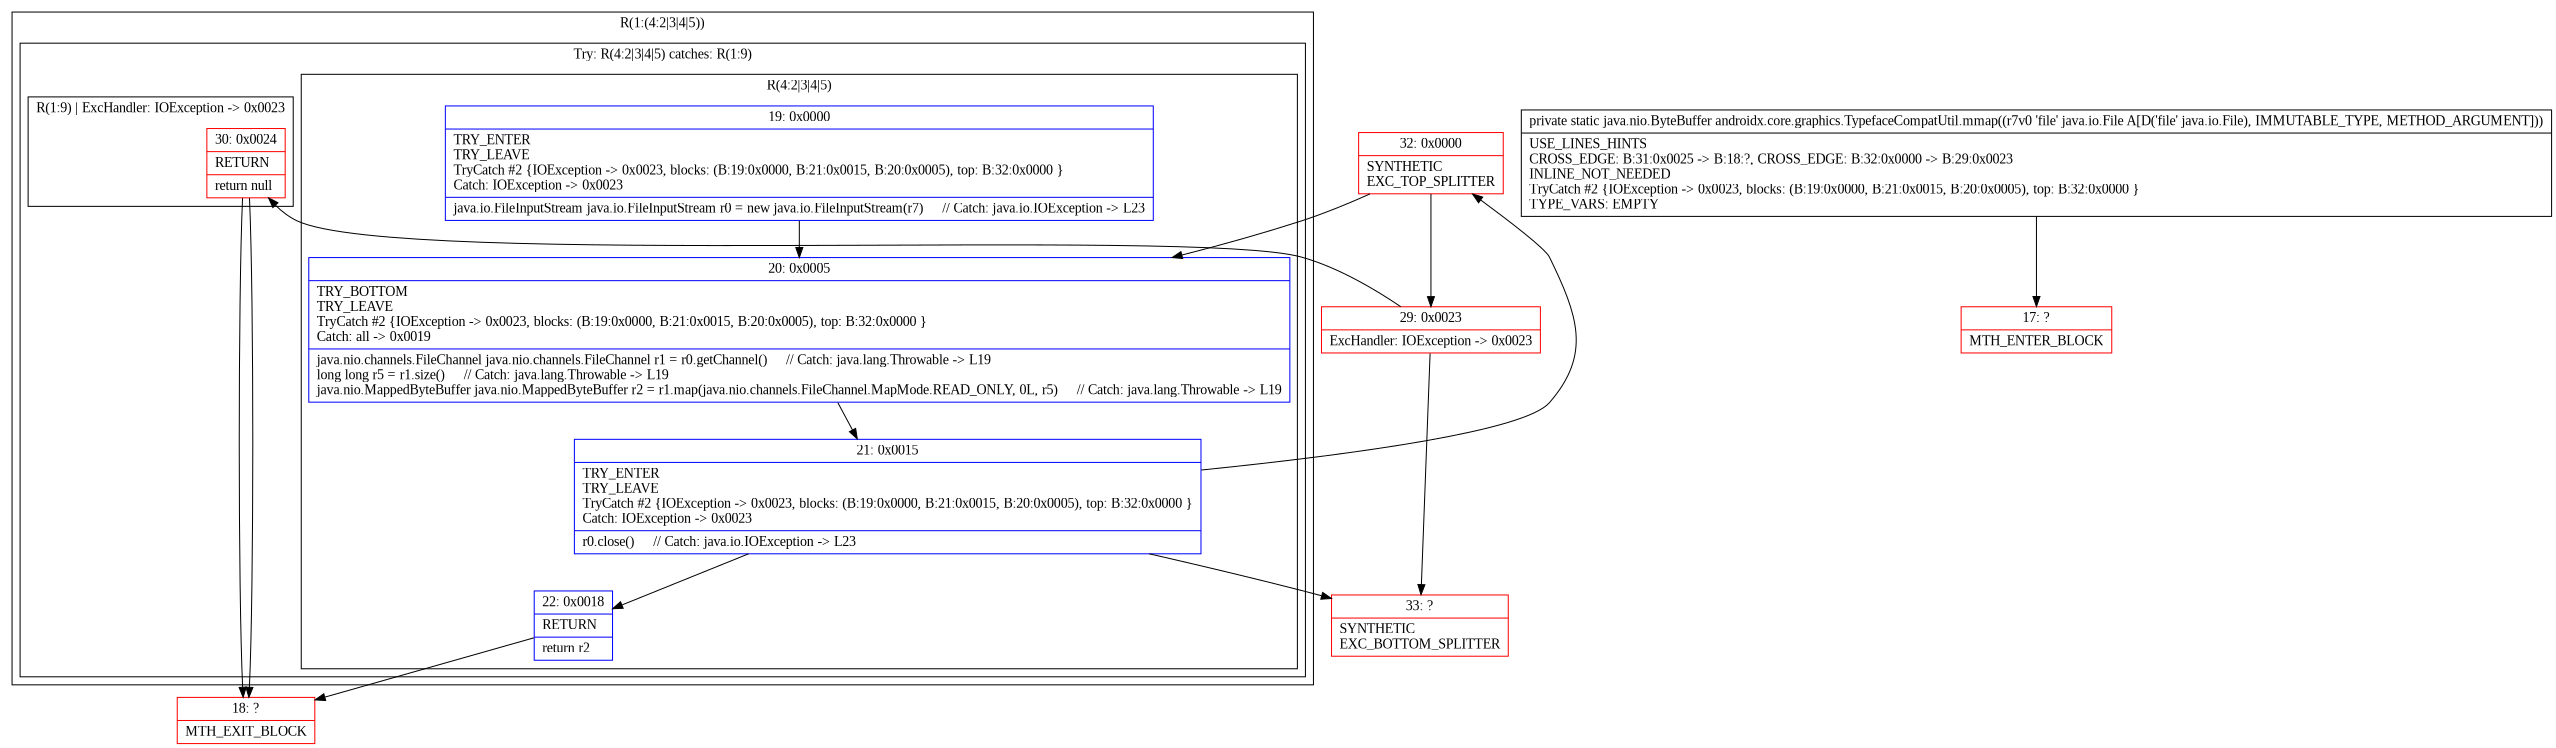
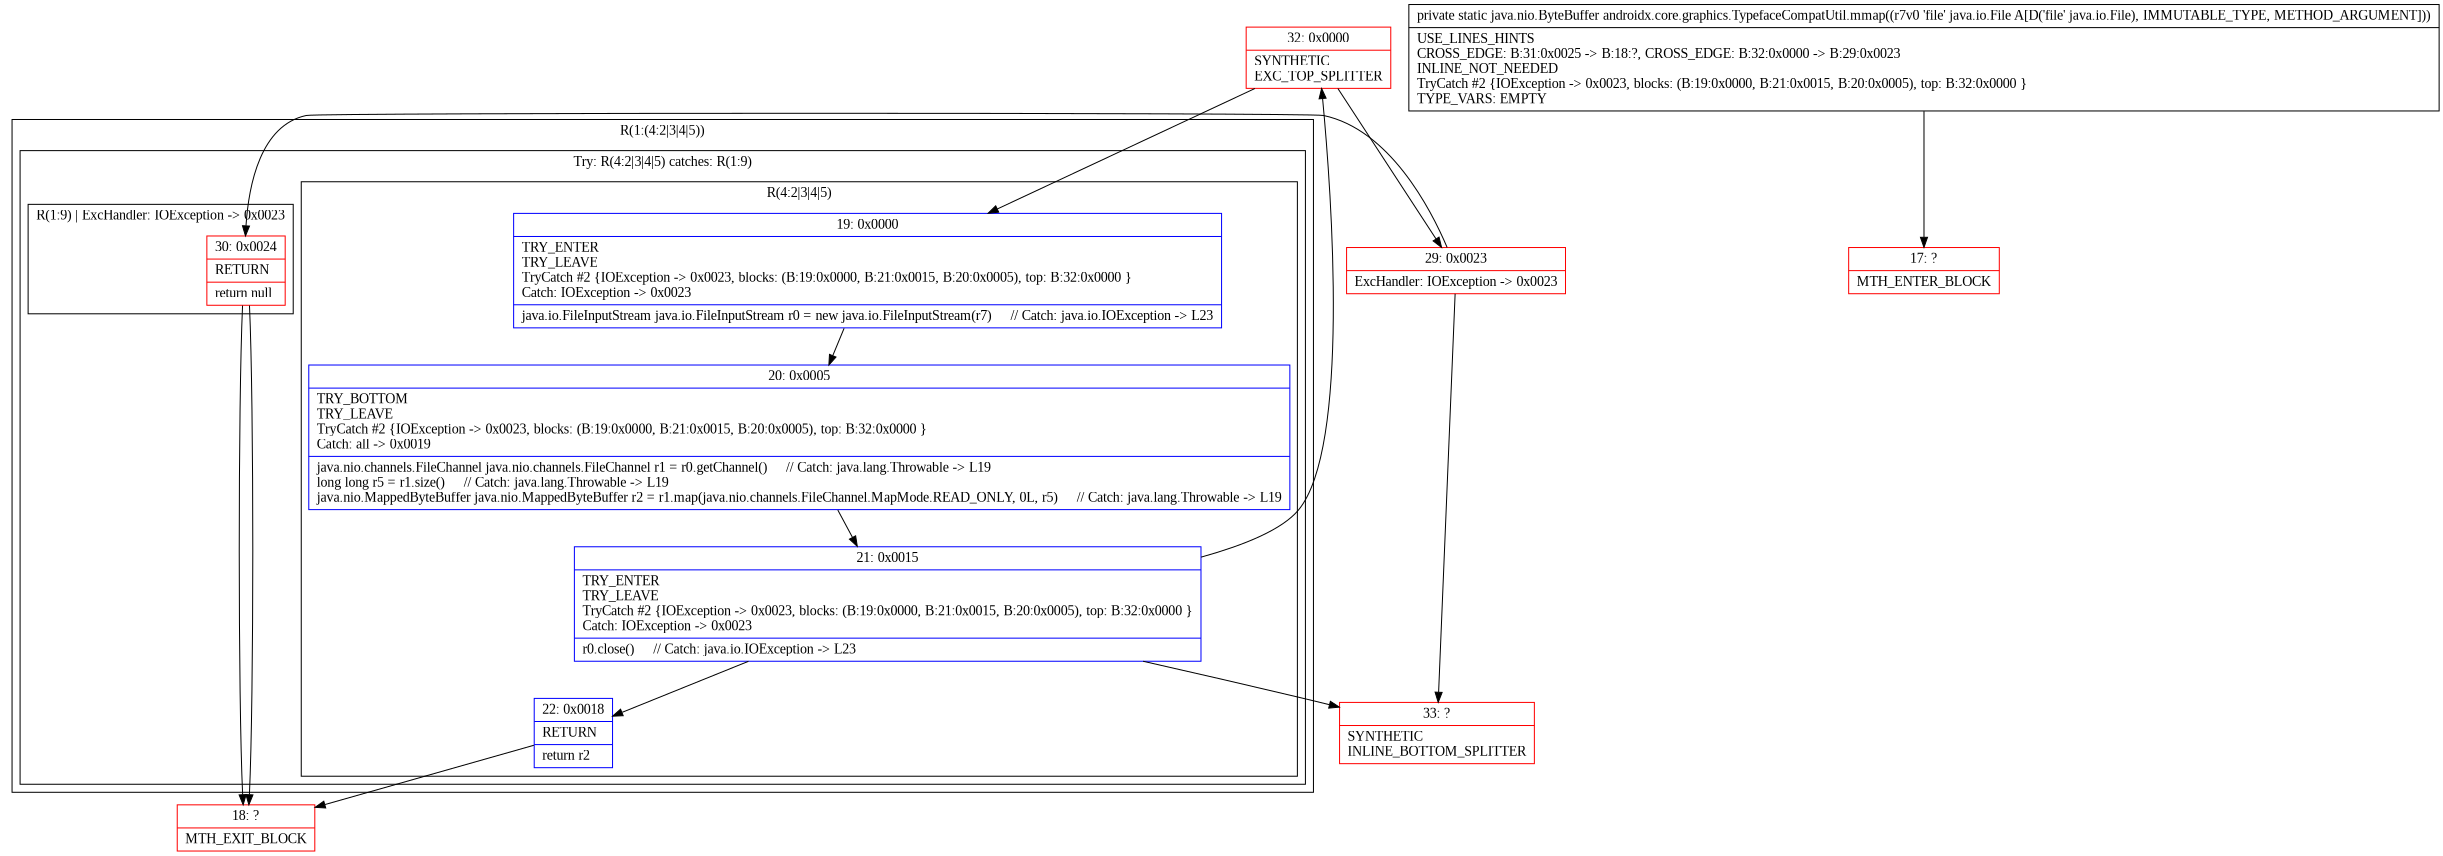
(1277, 228) -> (1139, 143)
(1420, 644) -> (1437, 752)
